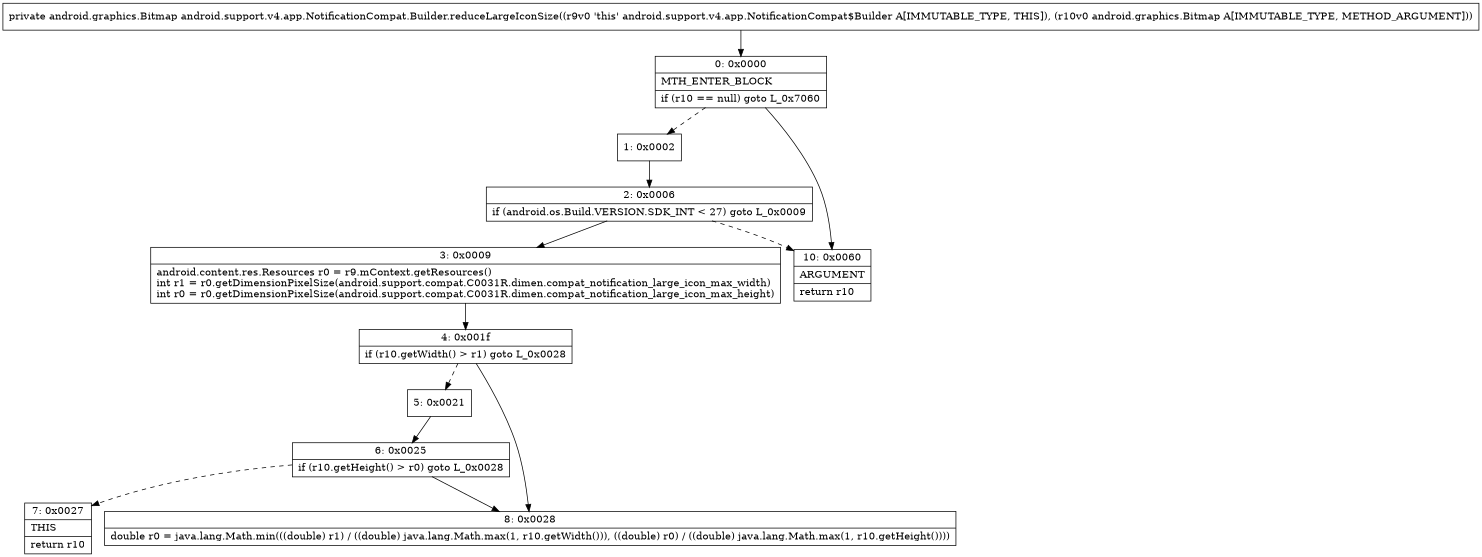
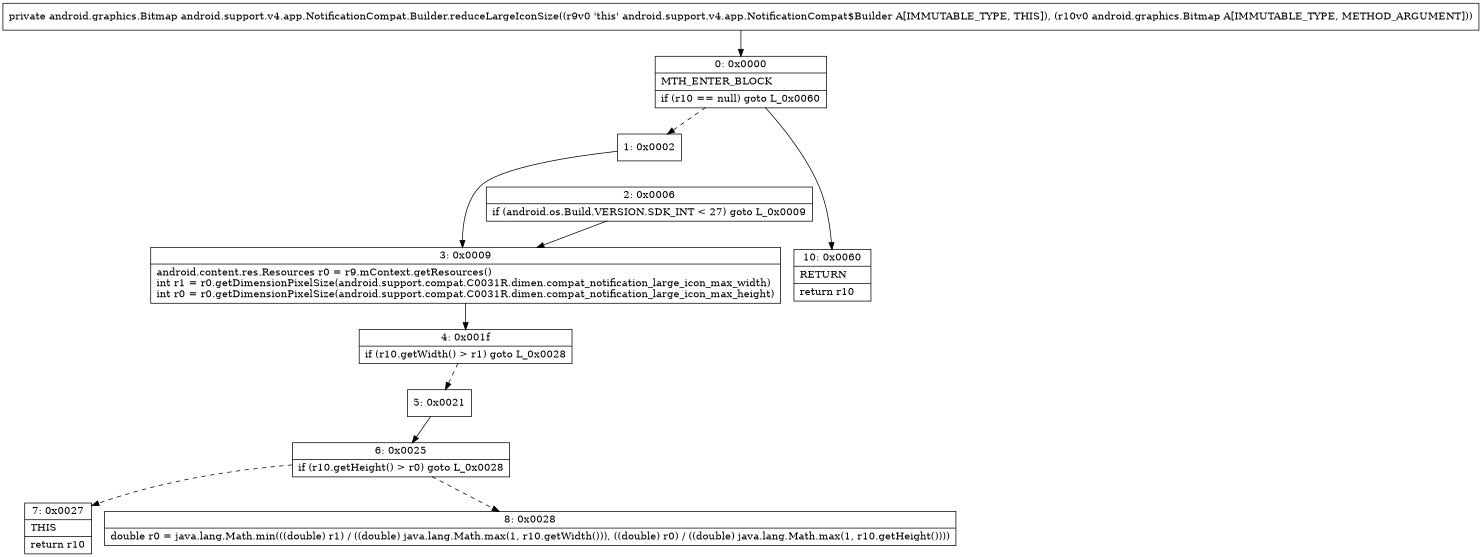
(741, 99) -> (741, 99)
(649, 170) -> (518, 169)
(750, 233) -> none
(832, 275) -> (823, 275)
(511, 431) -> none
(462, 492) -> (462, 492)
